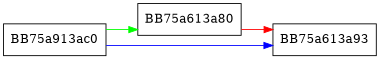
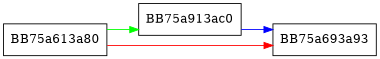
(117, 30) -> (118, 30)
(325, 40) -> (325, 40)
